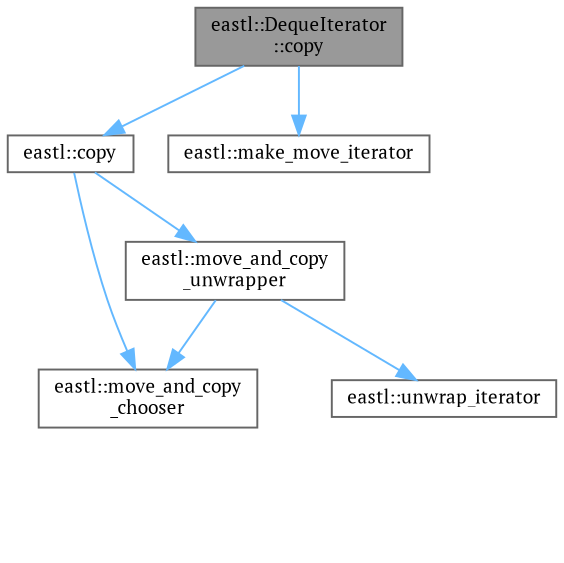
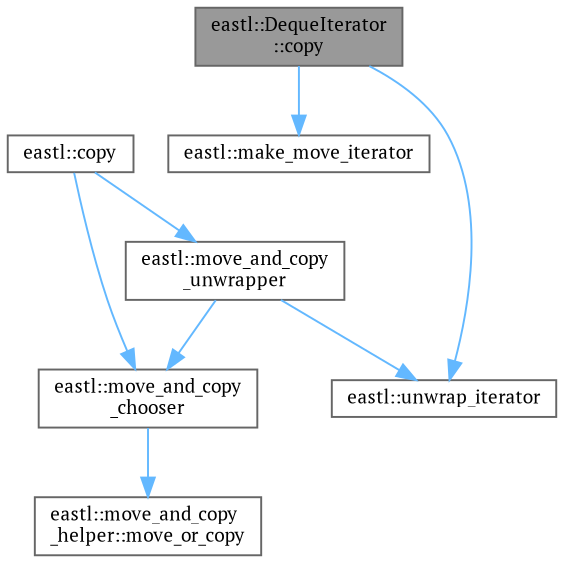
(183, 96) -> (468, 194)
none -> (148, 526)
